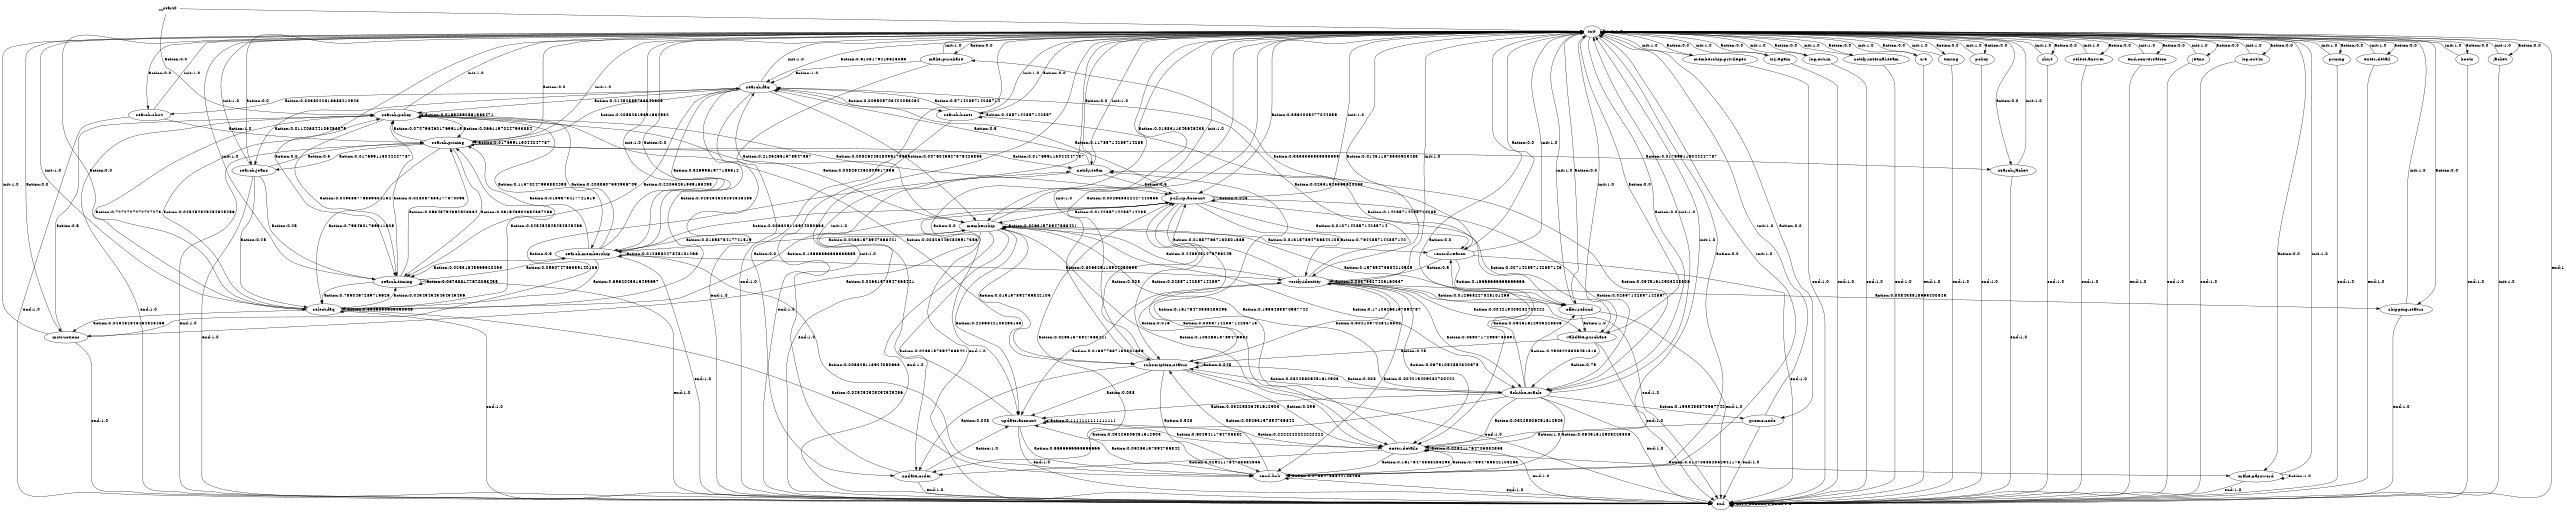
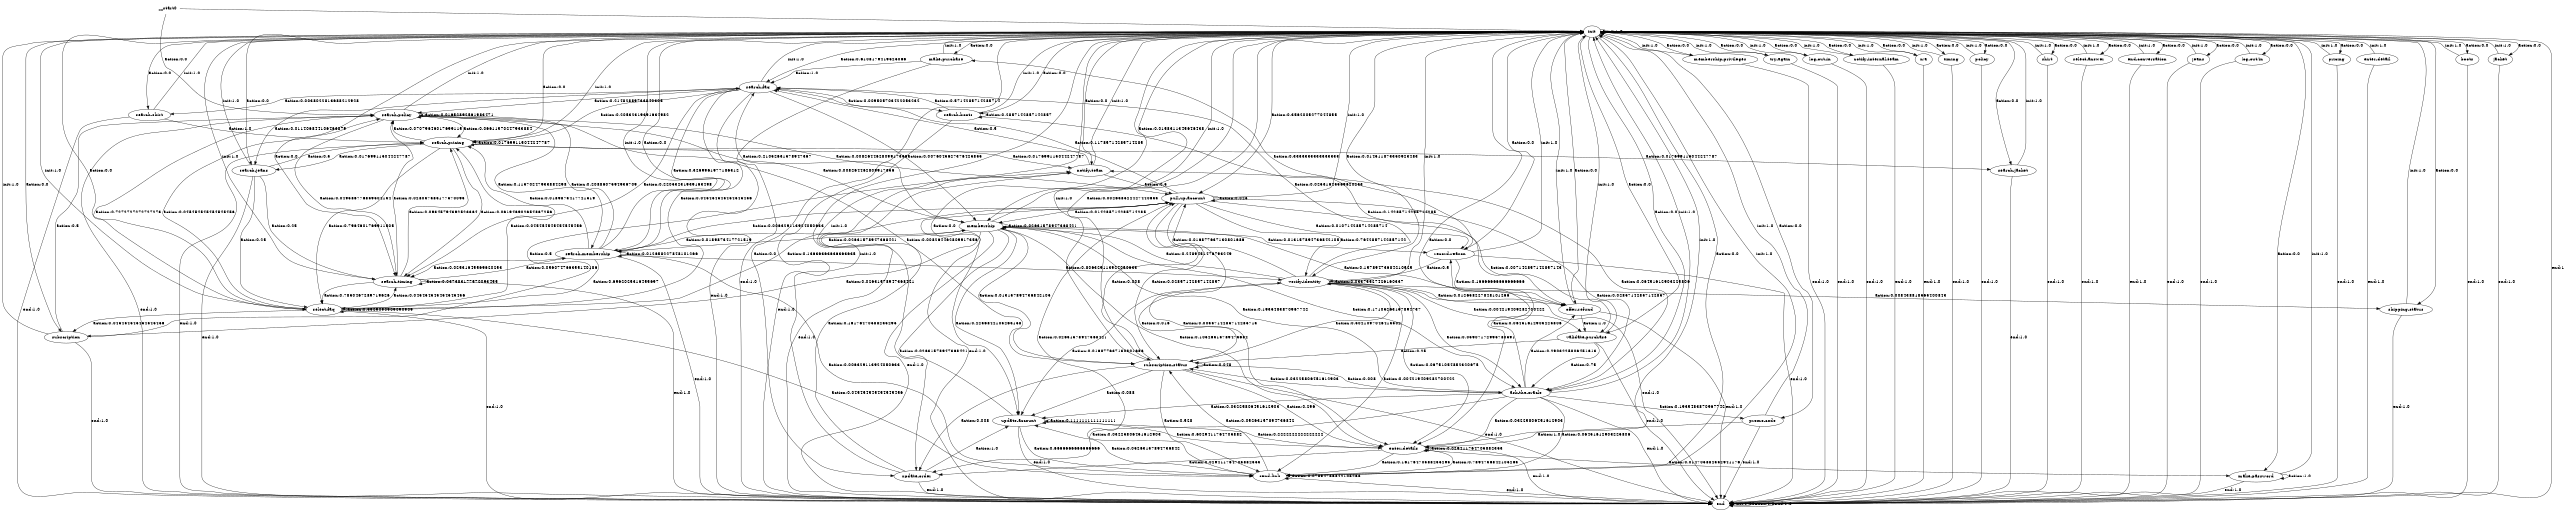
(2003, 35) -> none
(2507, 282) -> (2507, 282)
(1172, 300) -> (899, 244)
(66, 337) -> (66, 337)
